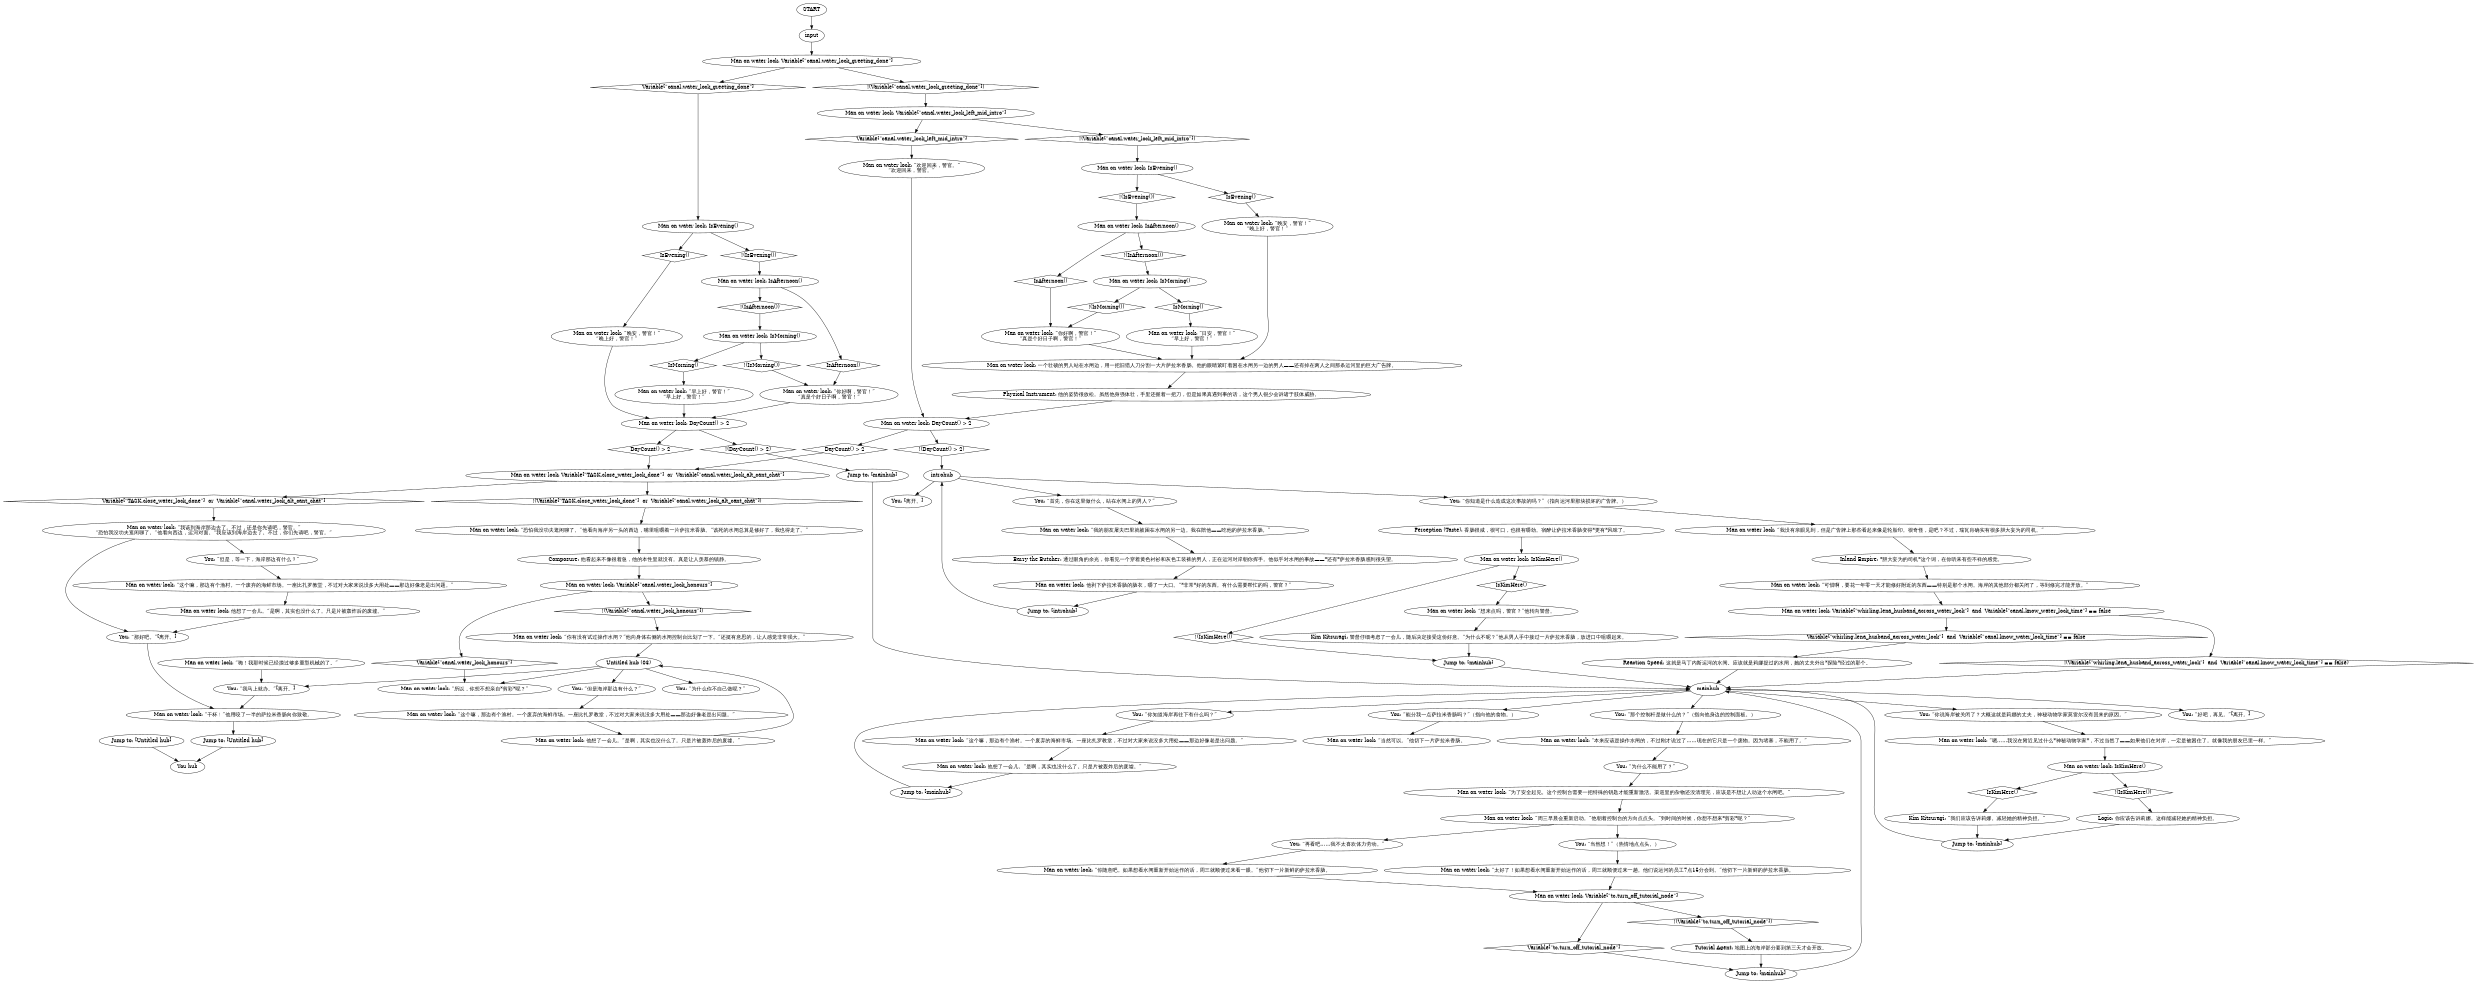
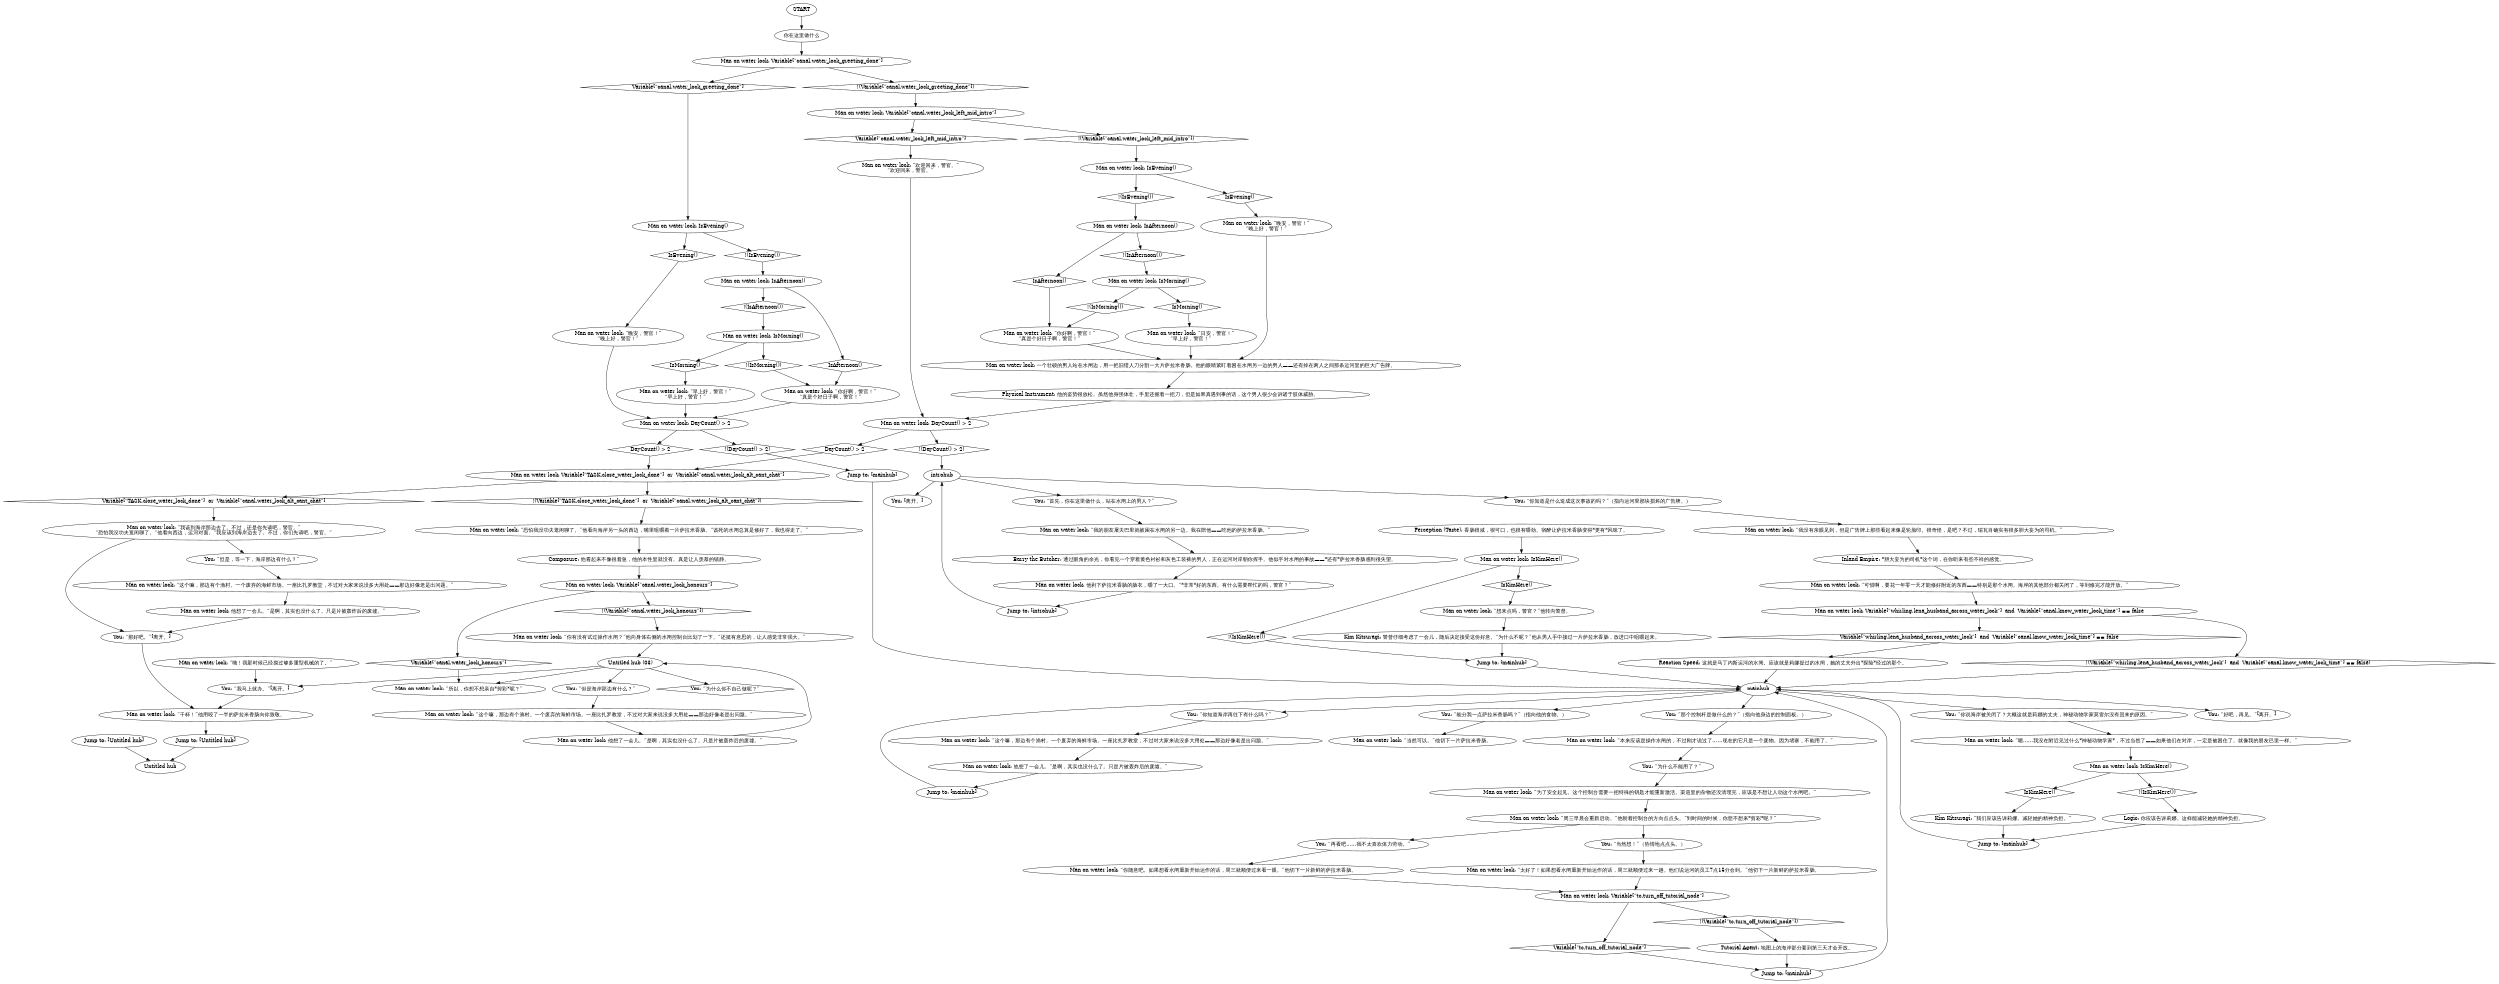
(812, 36) -> (802, 36)
(711, 689) -> (725, 689)
(188, 767) -> (160, 767)
